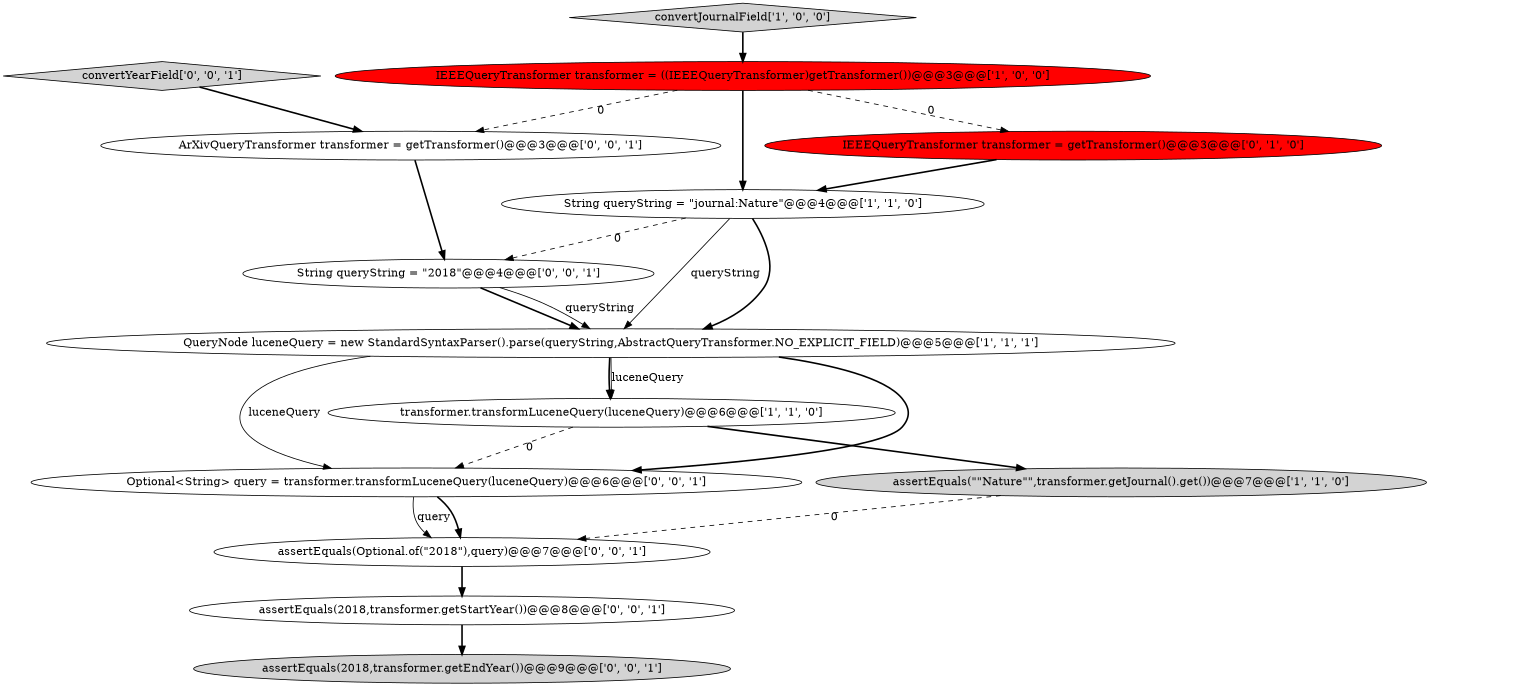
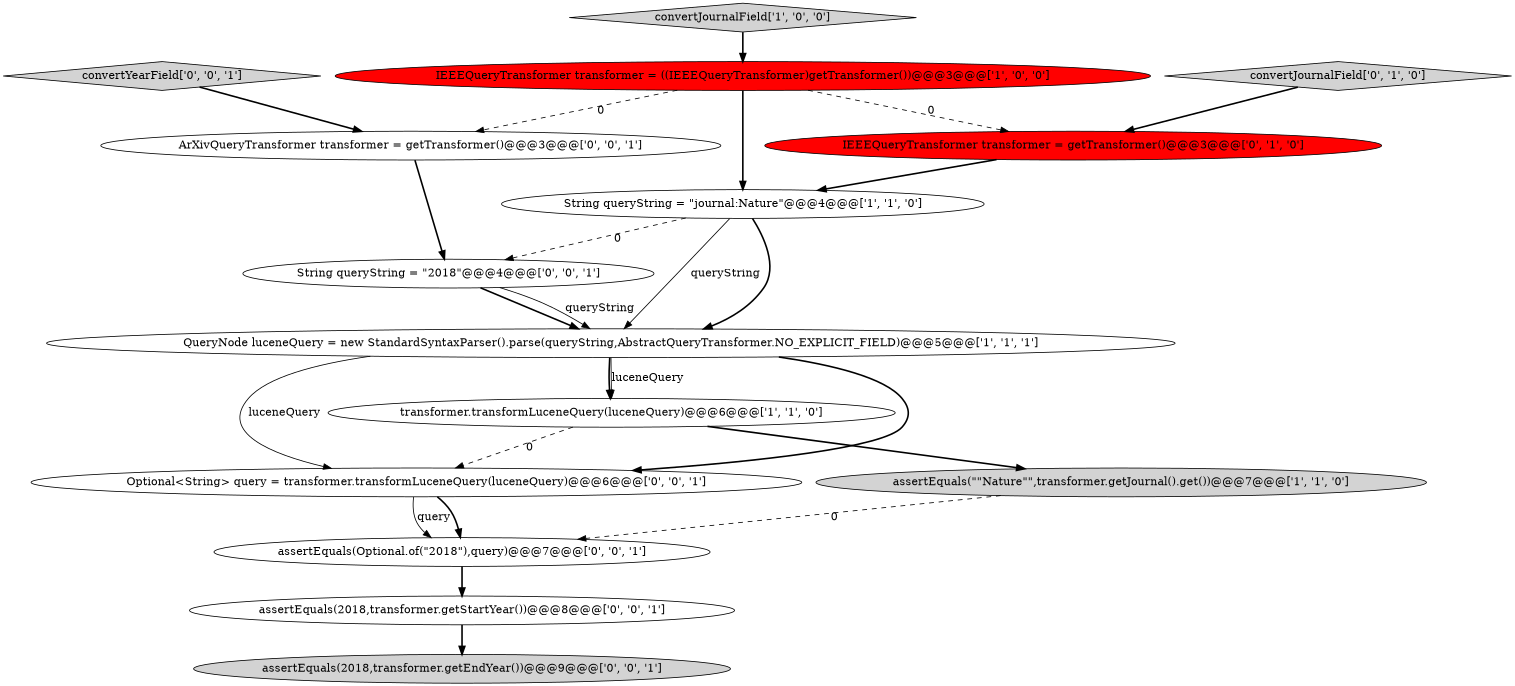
none -> (1338, 76)
